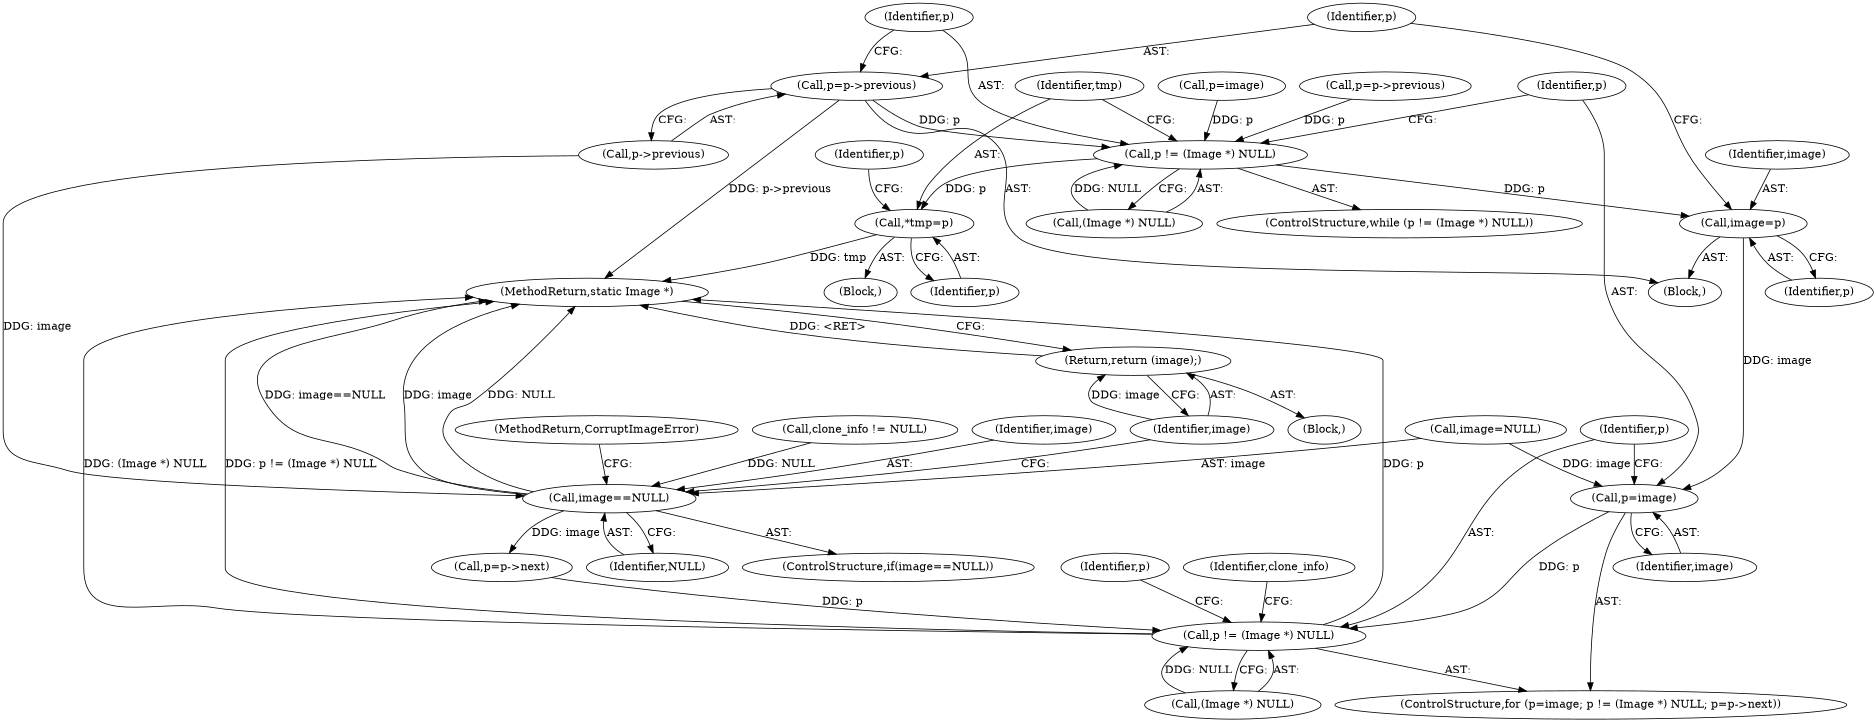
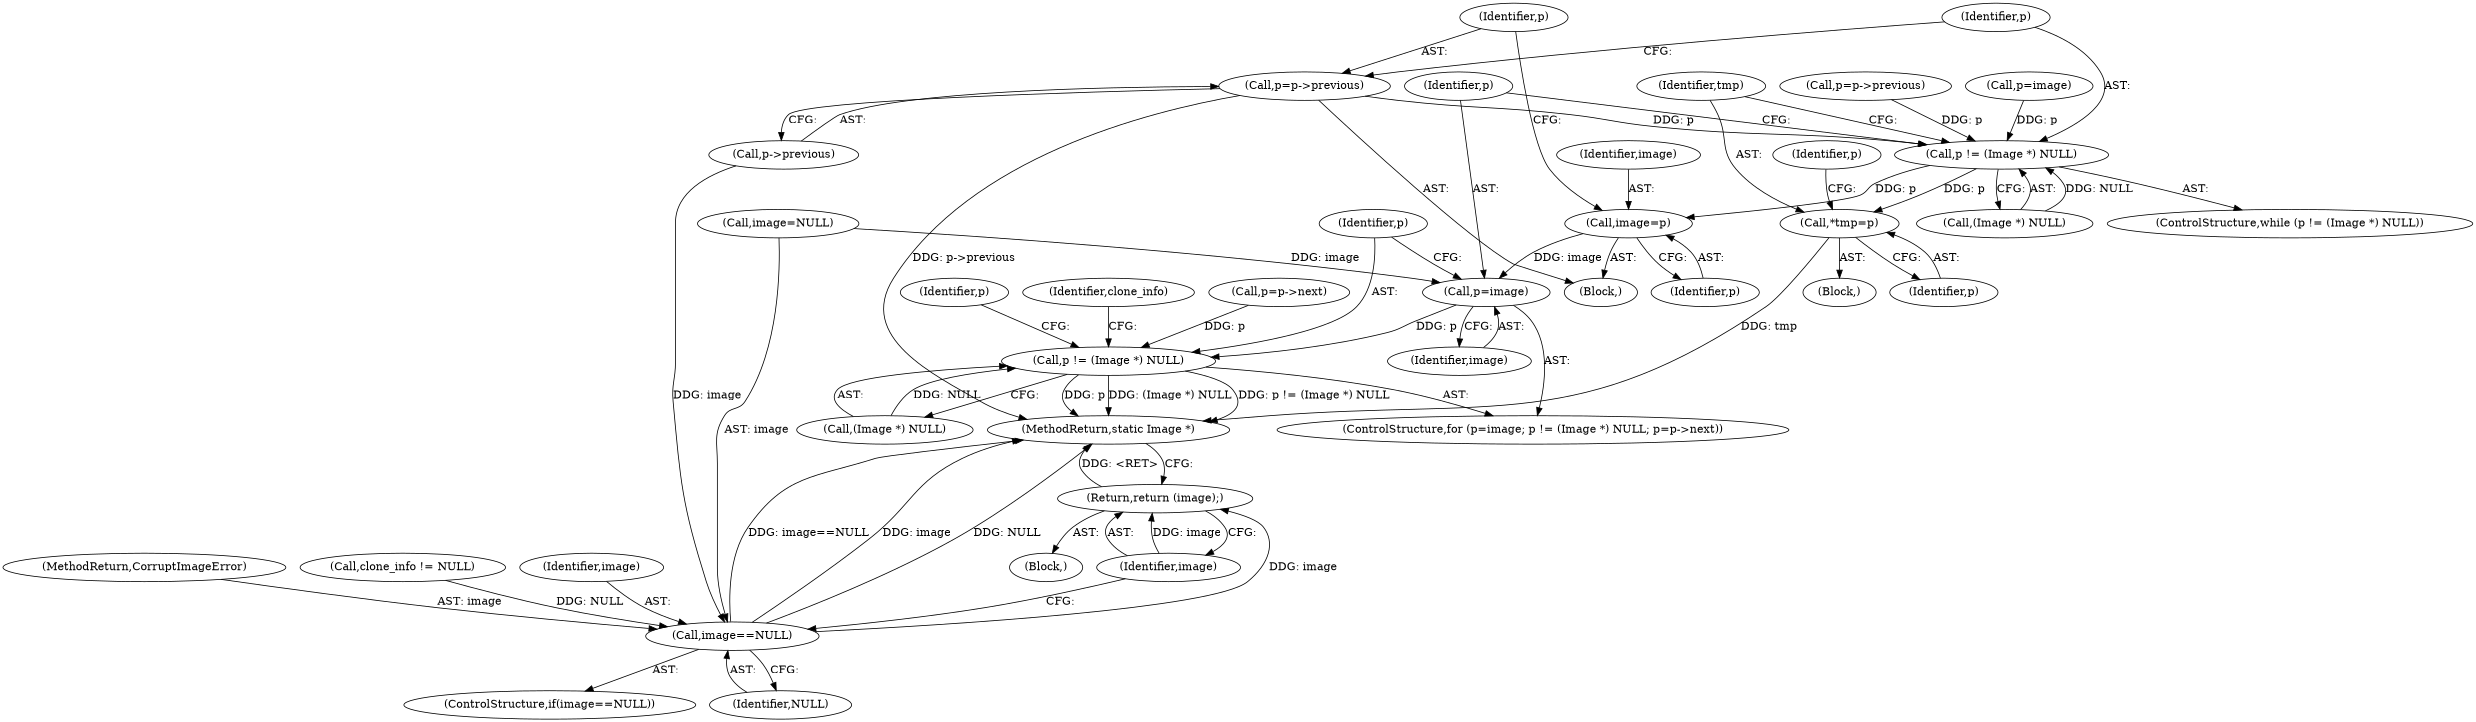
(620, 464) -> (470, 602)
(536, 524) -> (1084, 613)
